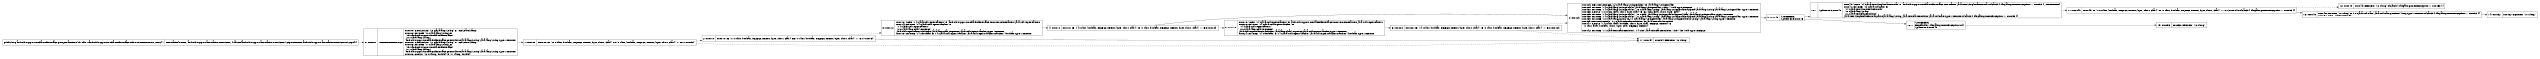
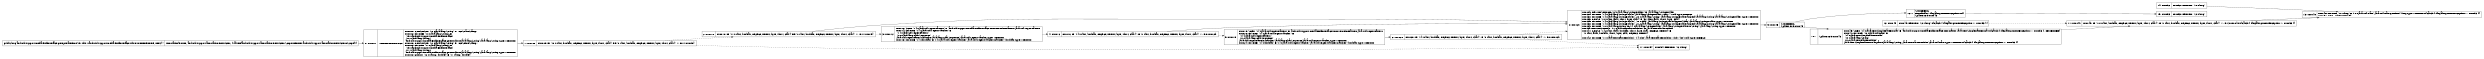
(2317, 8) -> (2027, 23)
(2483, 15) -> (2272, 9)
(1256, 40) -> (1189, 19)
